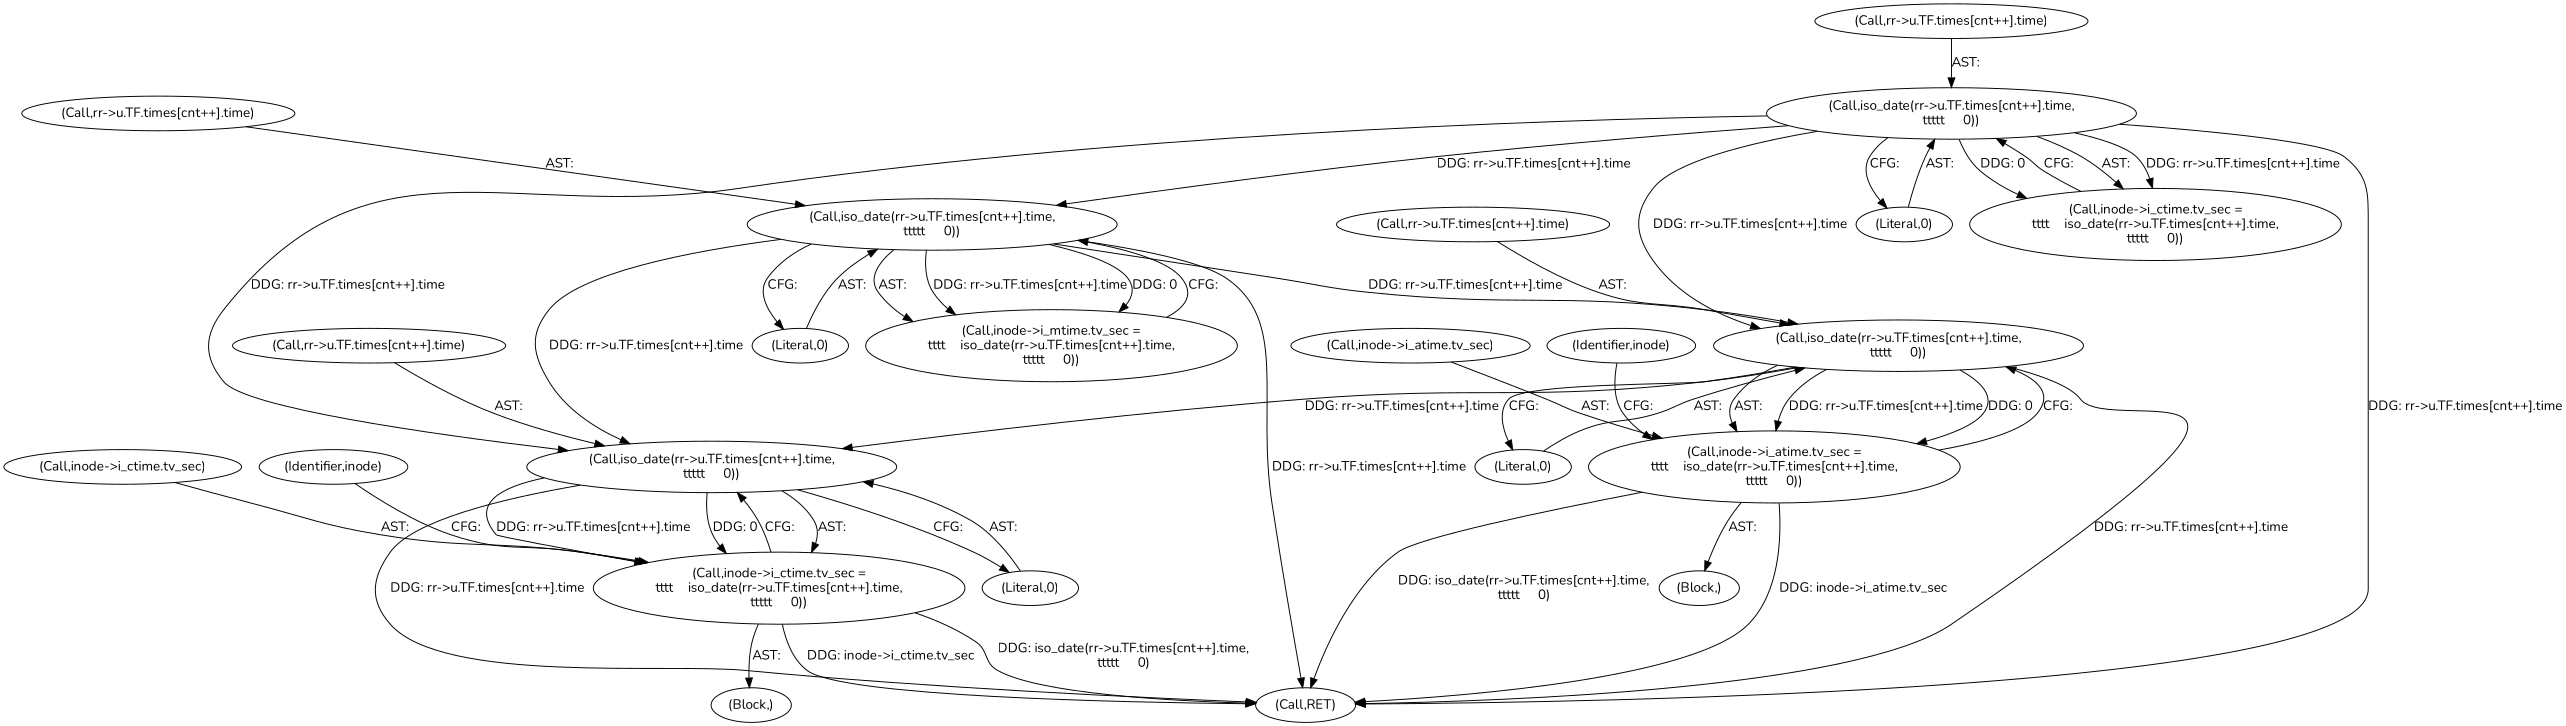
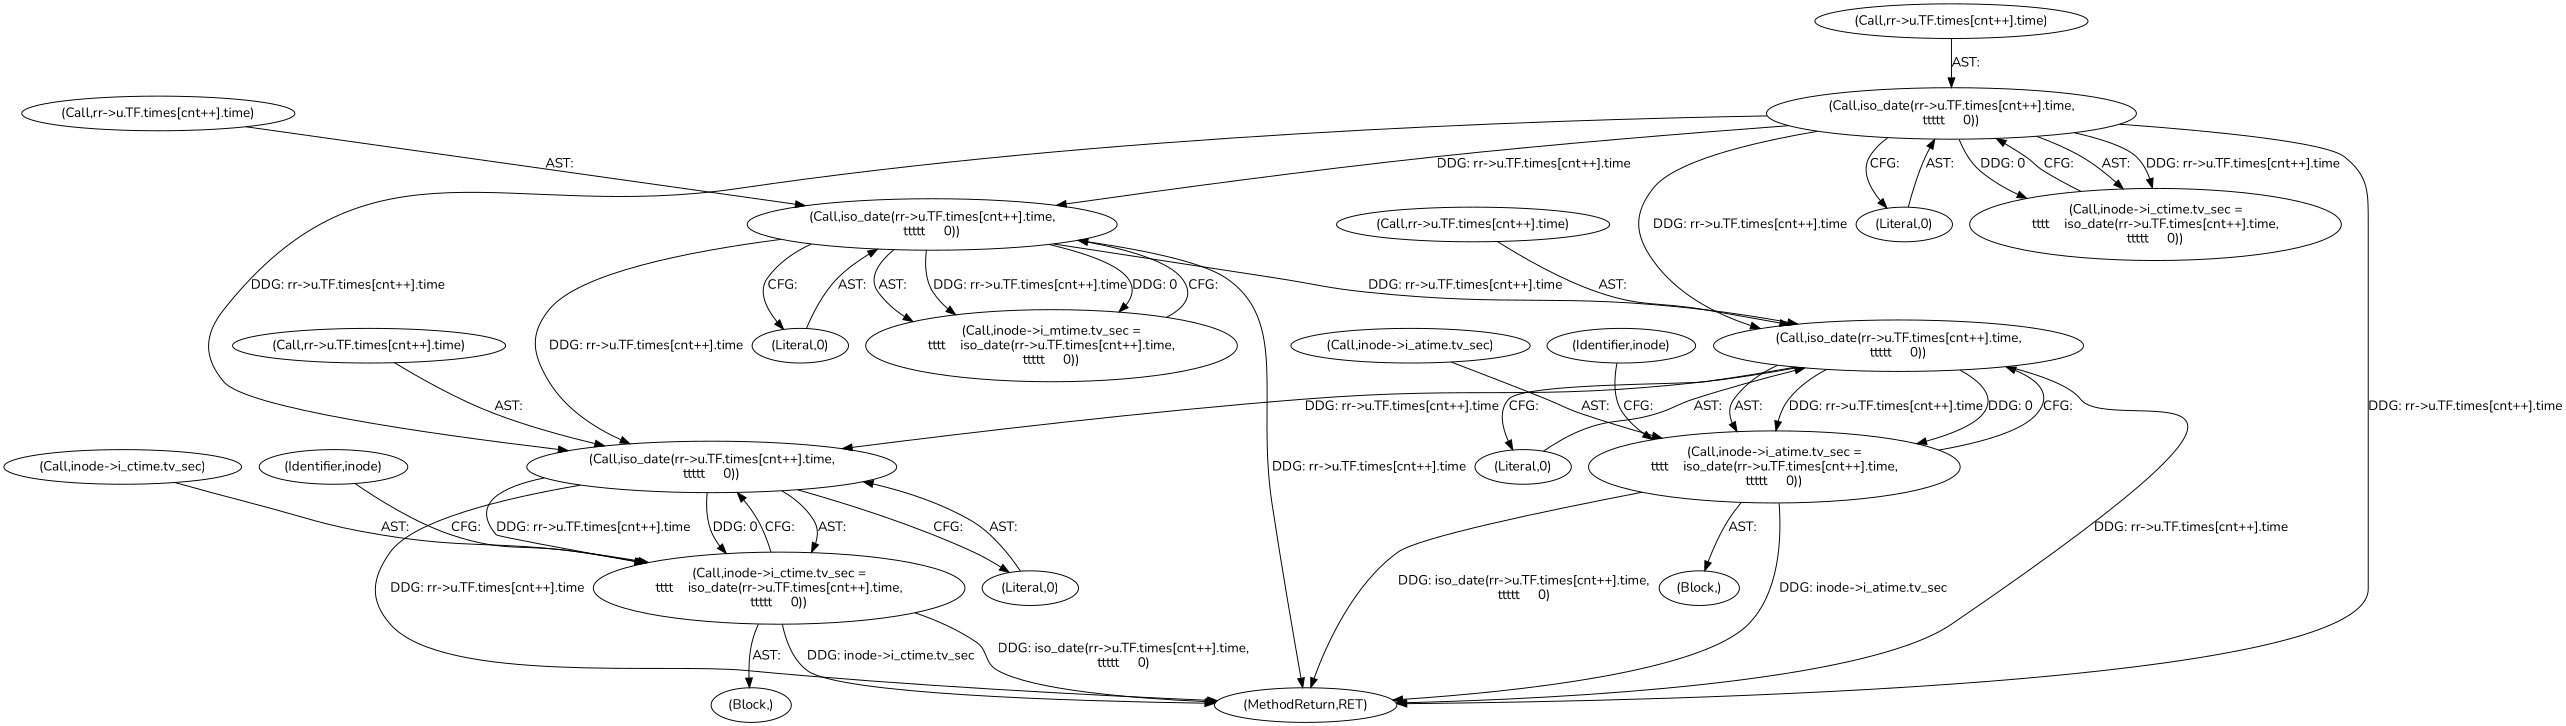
(1306, 705) -> (1306, 705)
